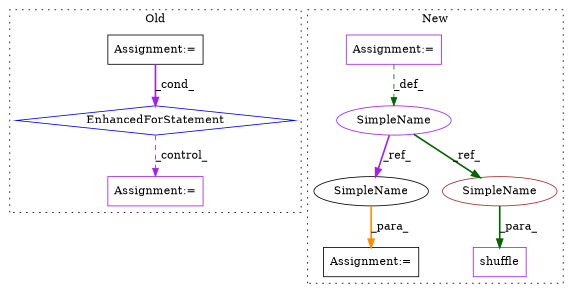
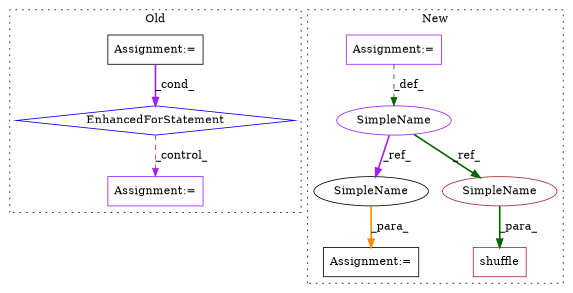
(500, 262) -> (500, 262)
